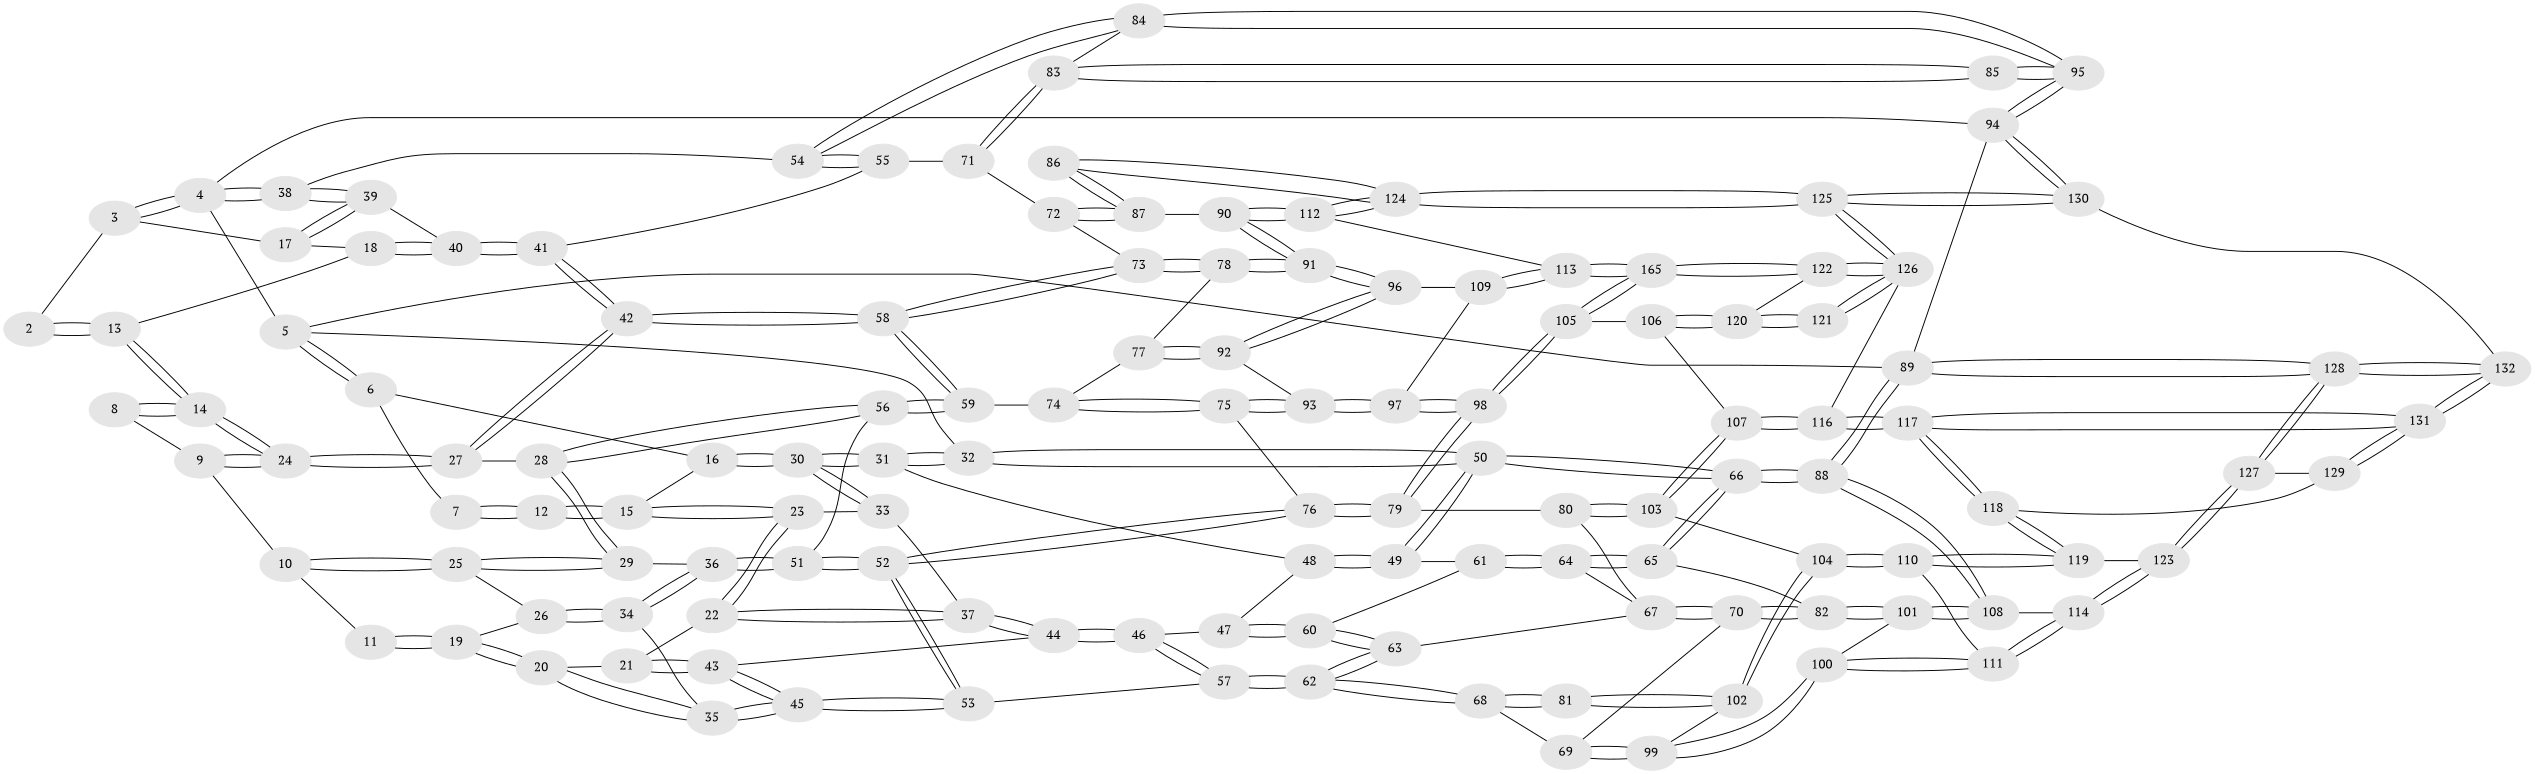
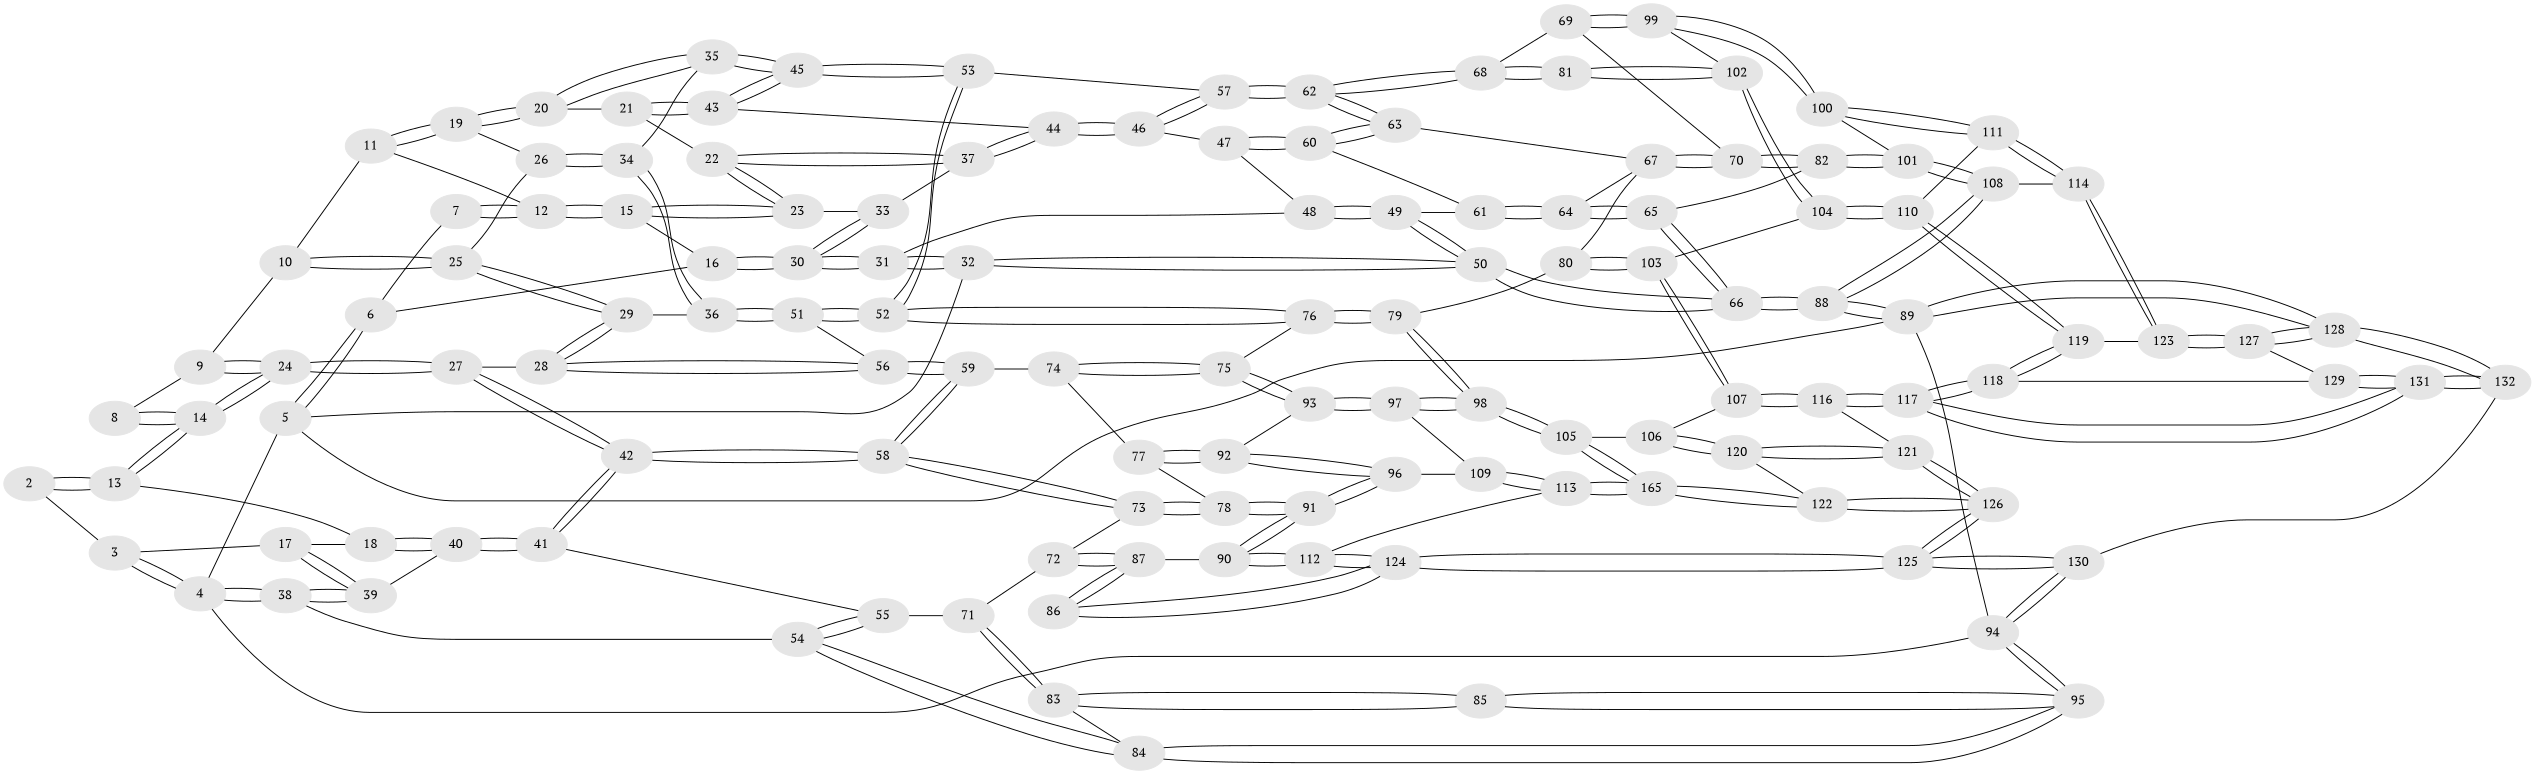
none -> (458, 177)
(1865, 346) -> (1865, 427)
